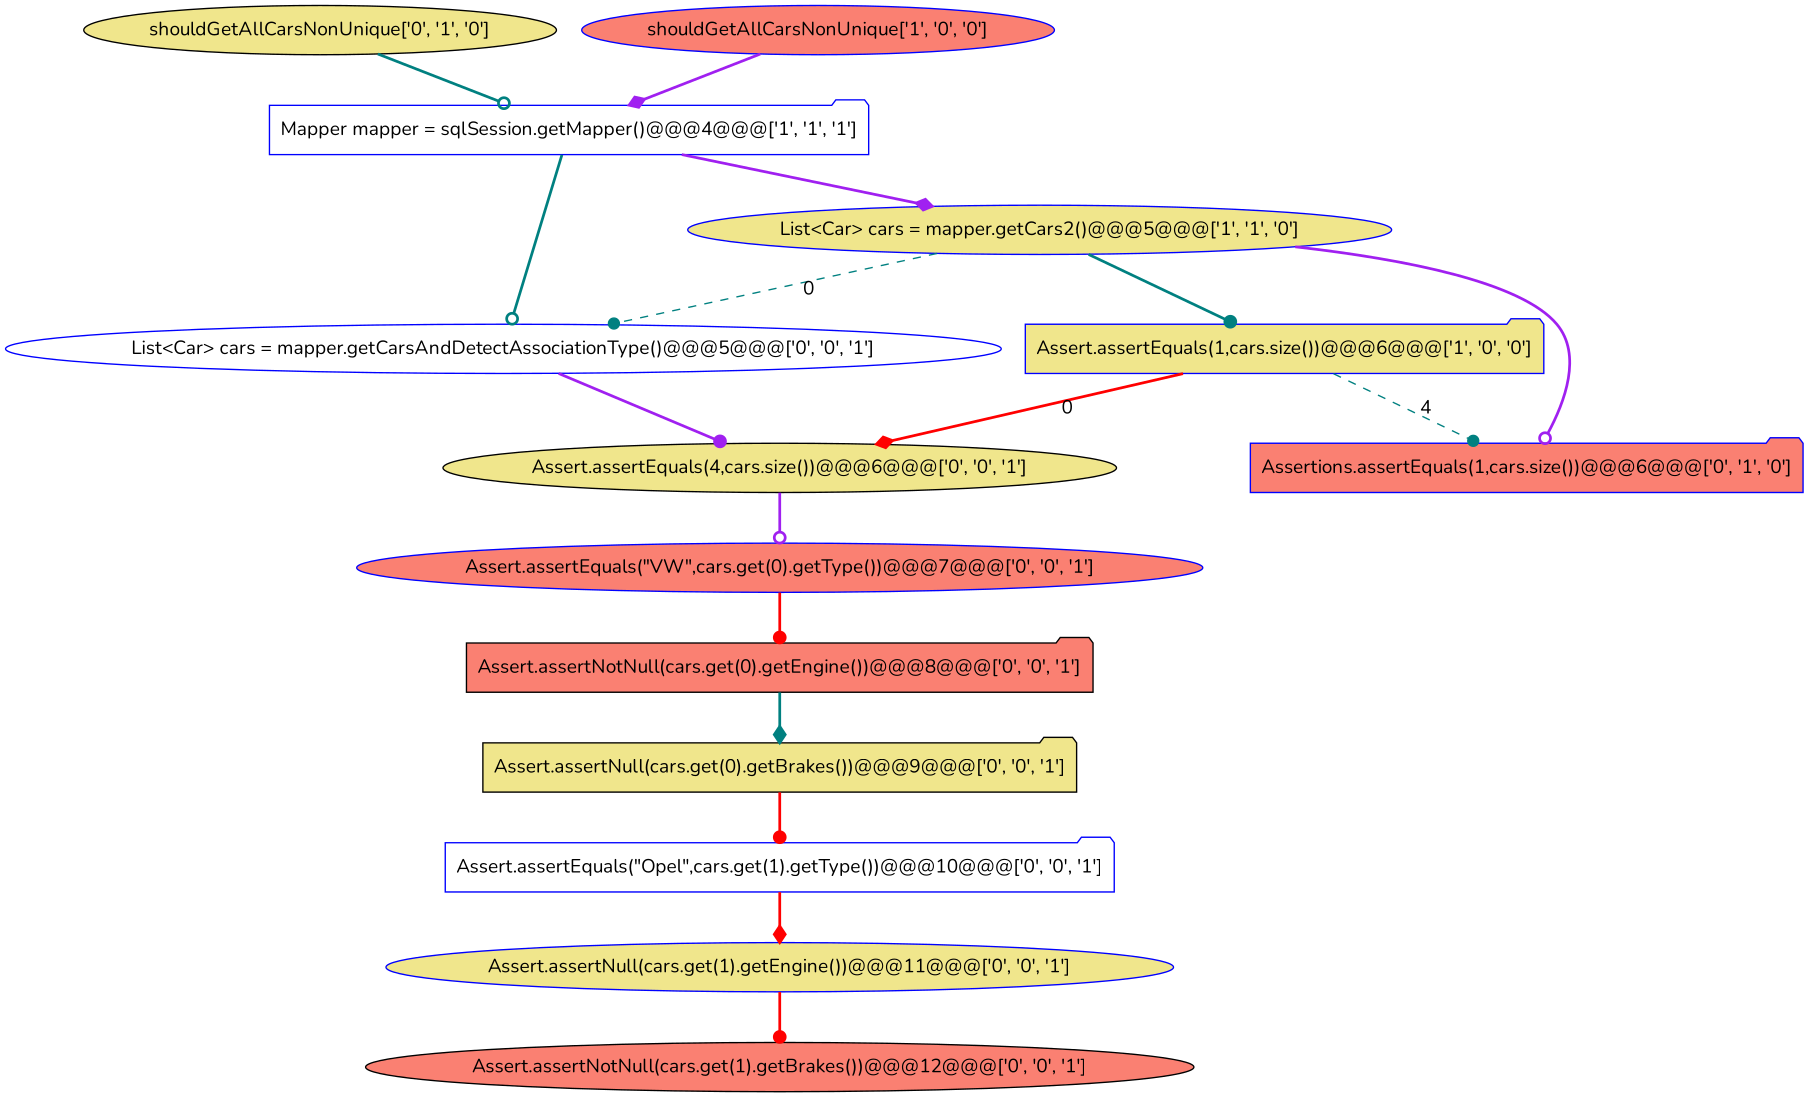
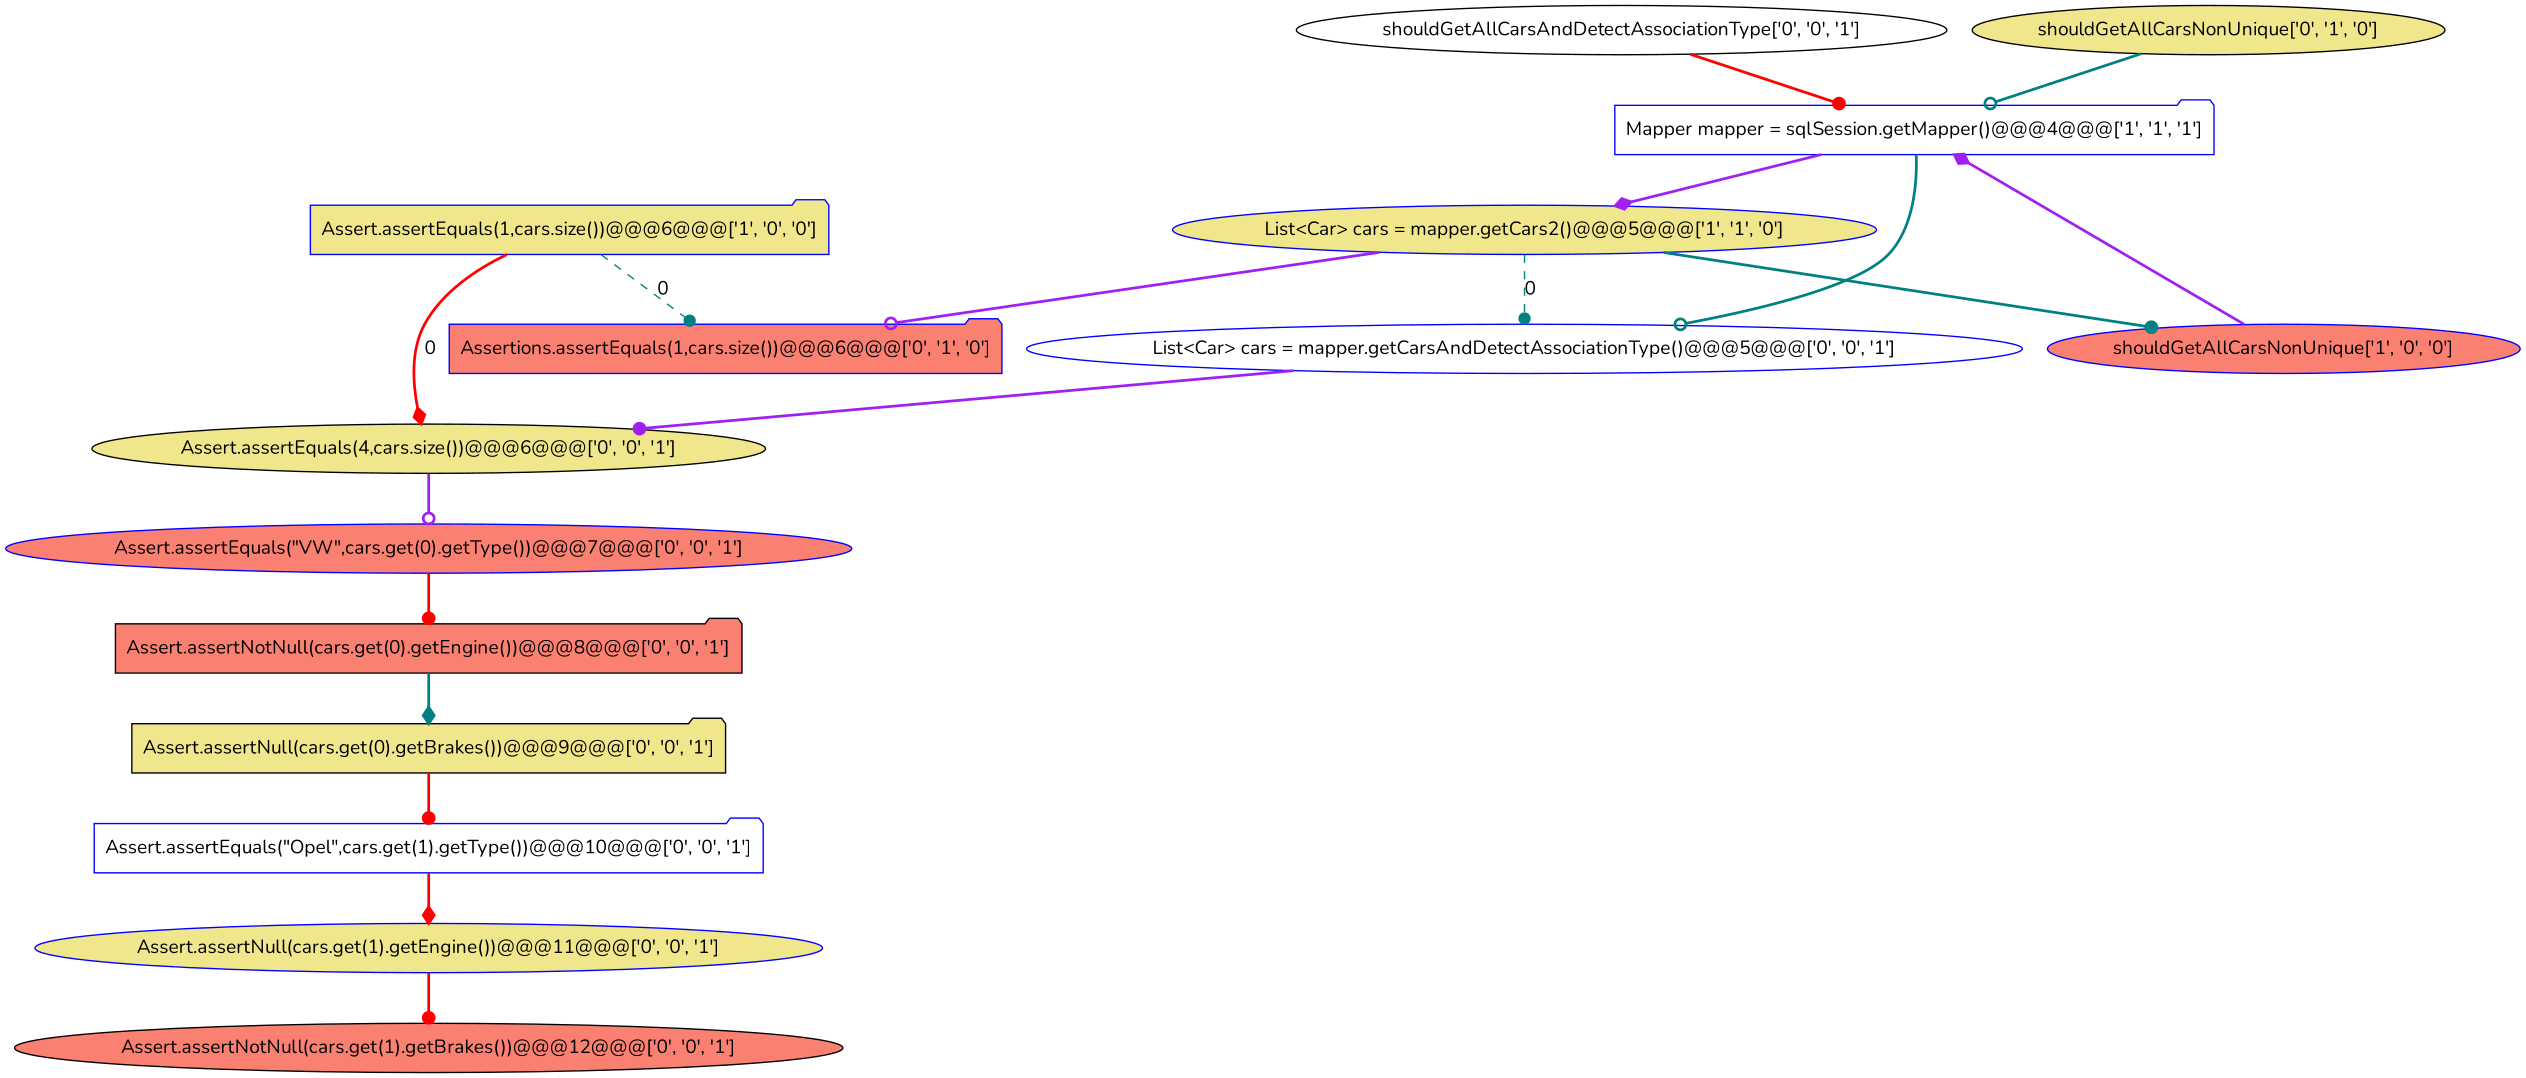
none -> (1622, 30)
(1157, 287) -> (1905, 289)
(1426, 408) -> (663, 289)
